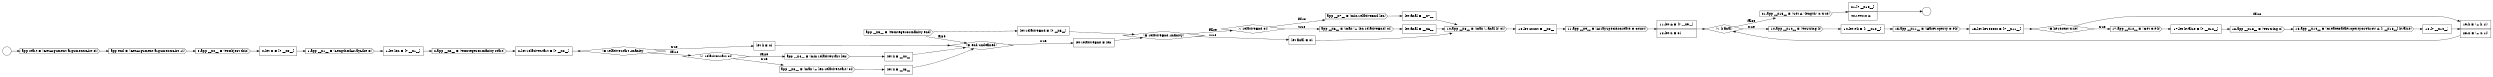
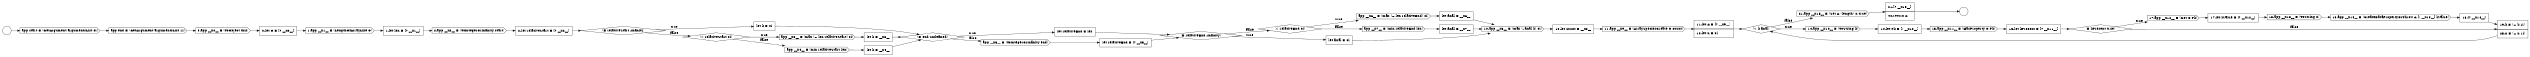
(945, 40) -> (965, 40)
